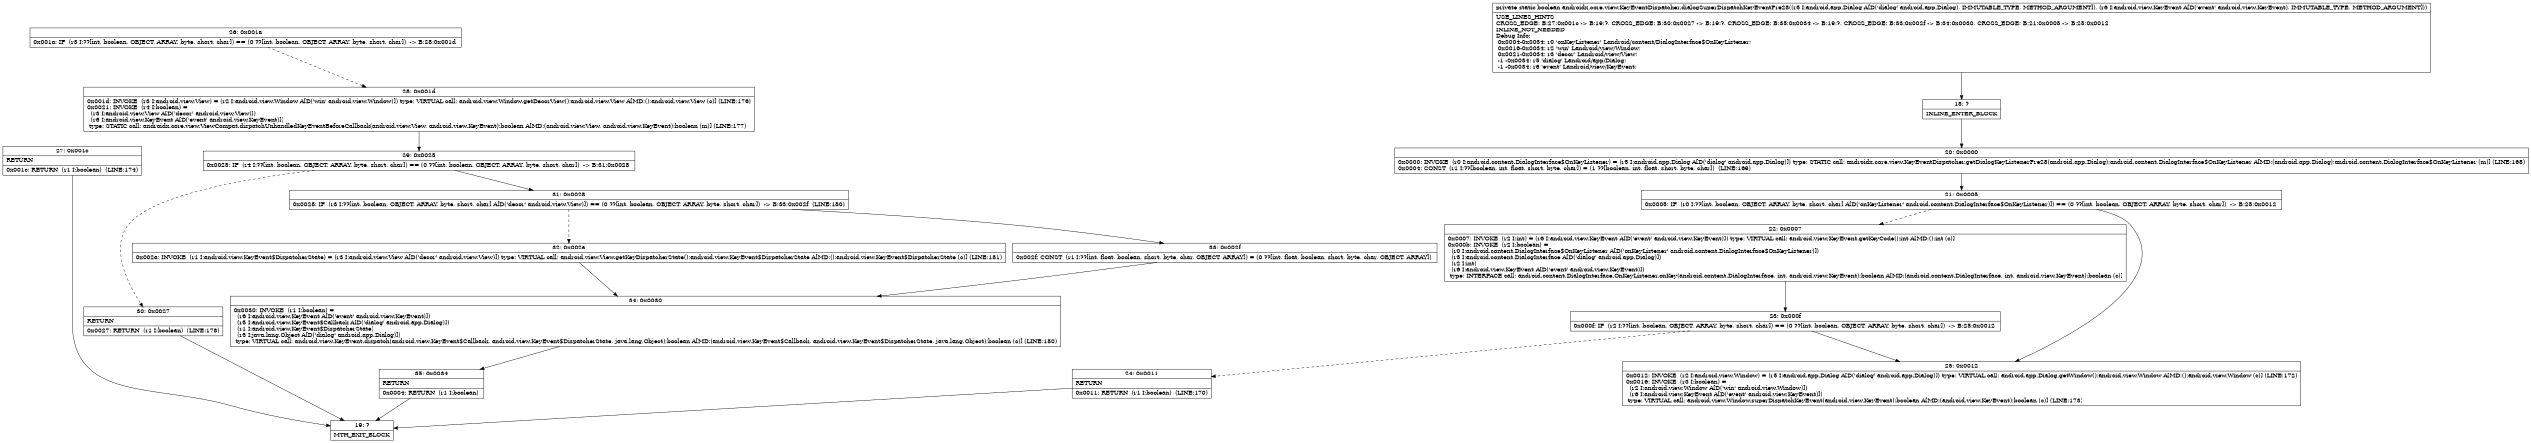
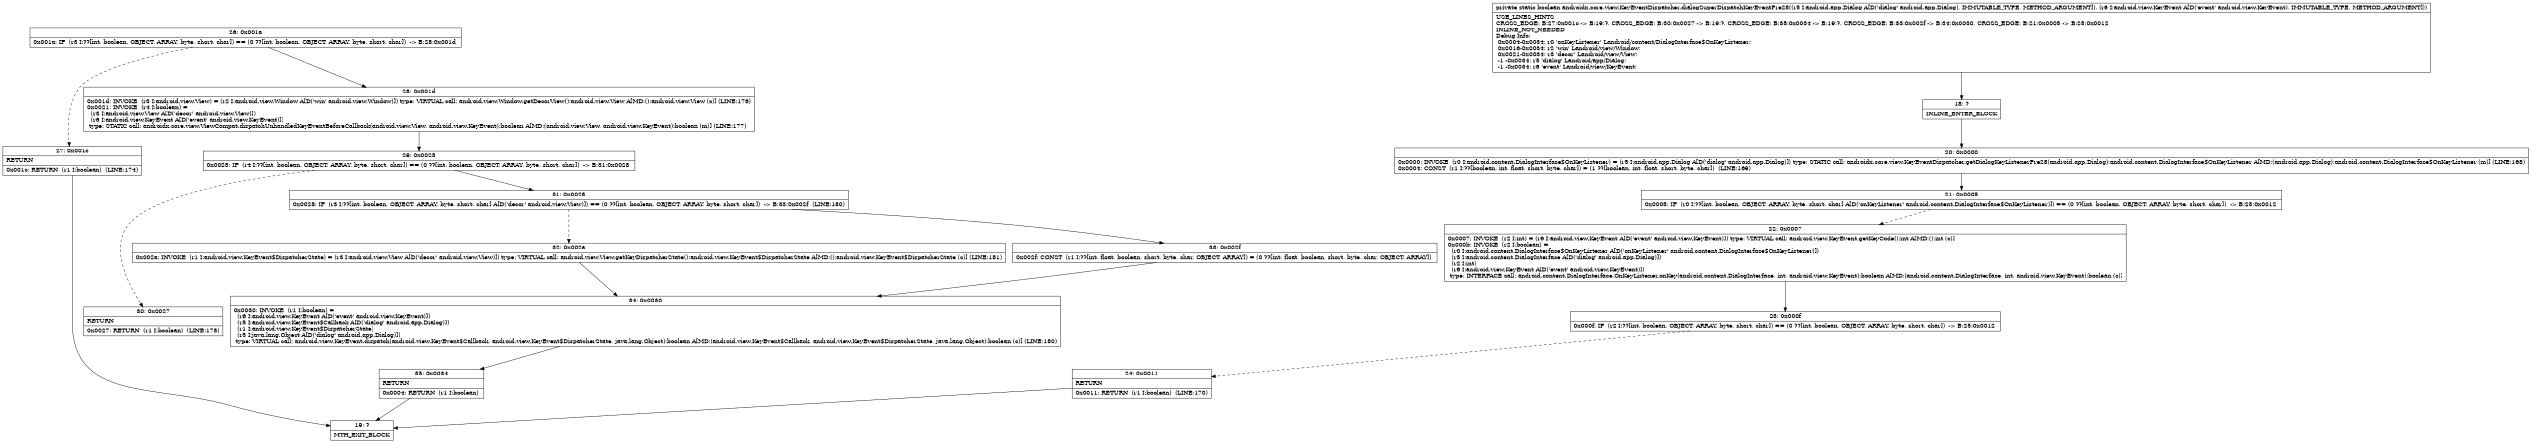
(315, 66) -> (315, 66)
none -> (107, 71)
(260, 377) -> none
(1962, 384) -> none
